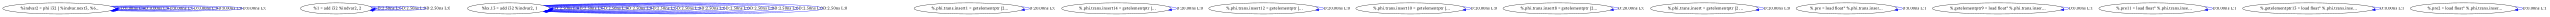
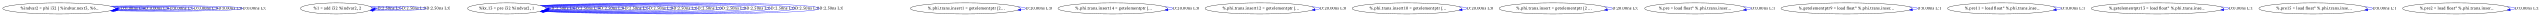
(509, 8) -> (507, 8)
(1558, 8) -> none
none -> (2313, 8)
